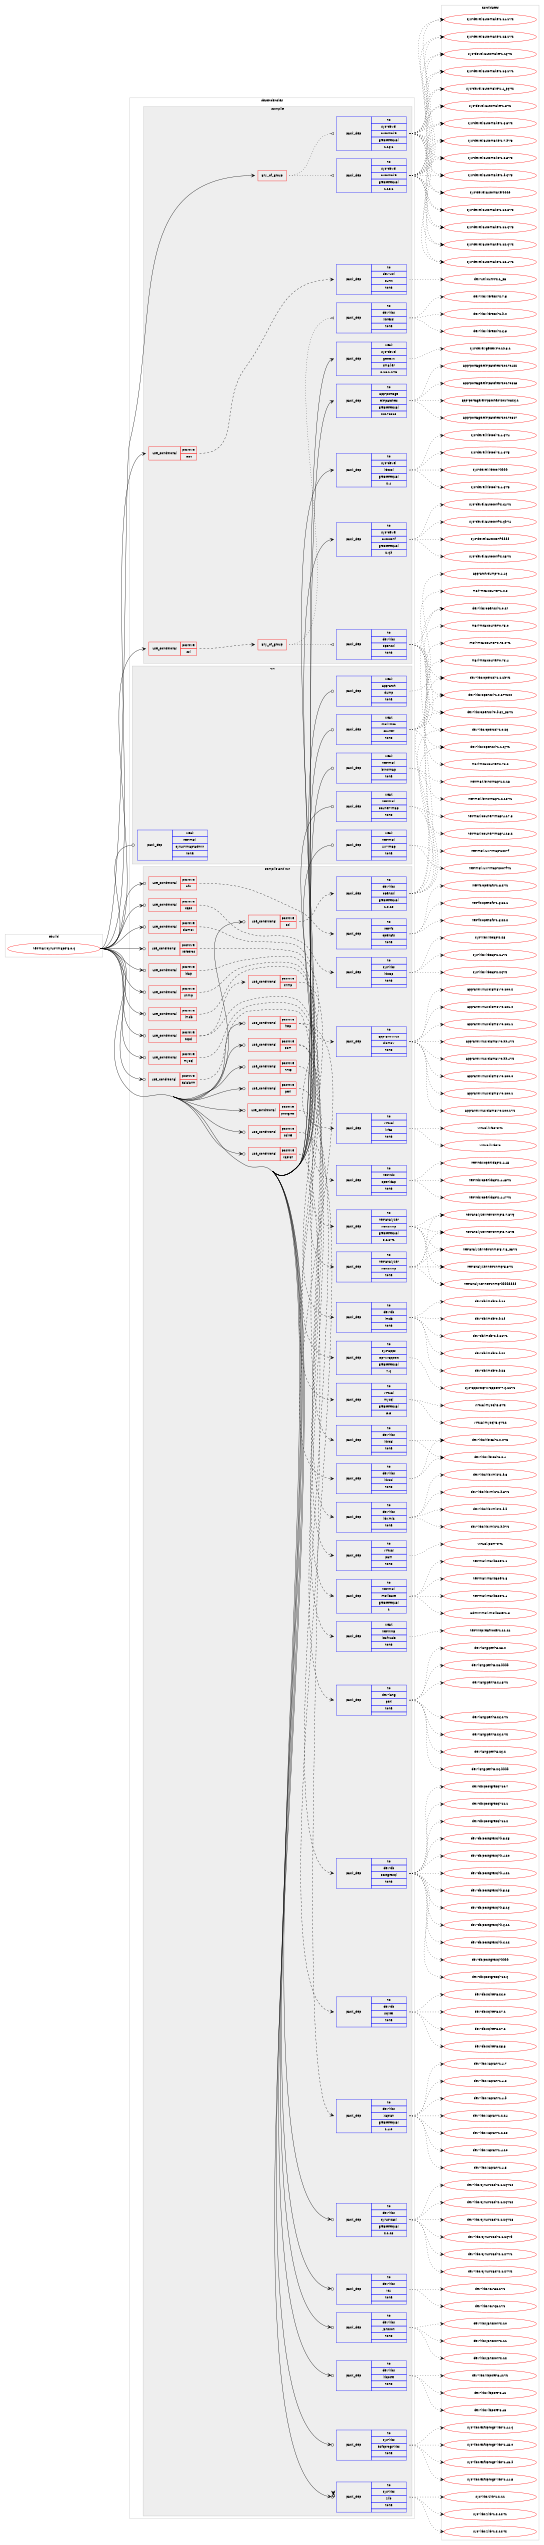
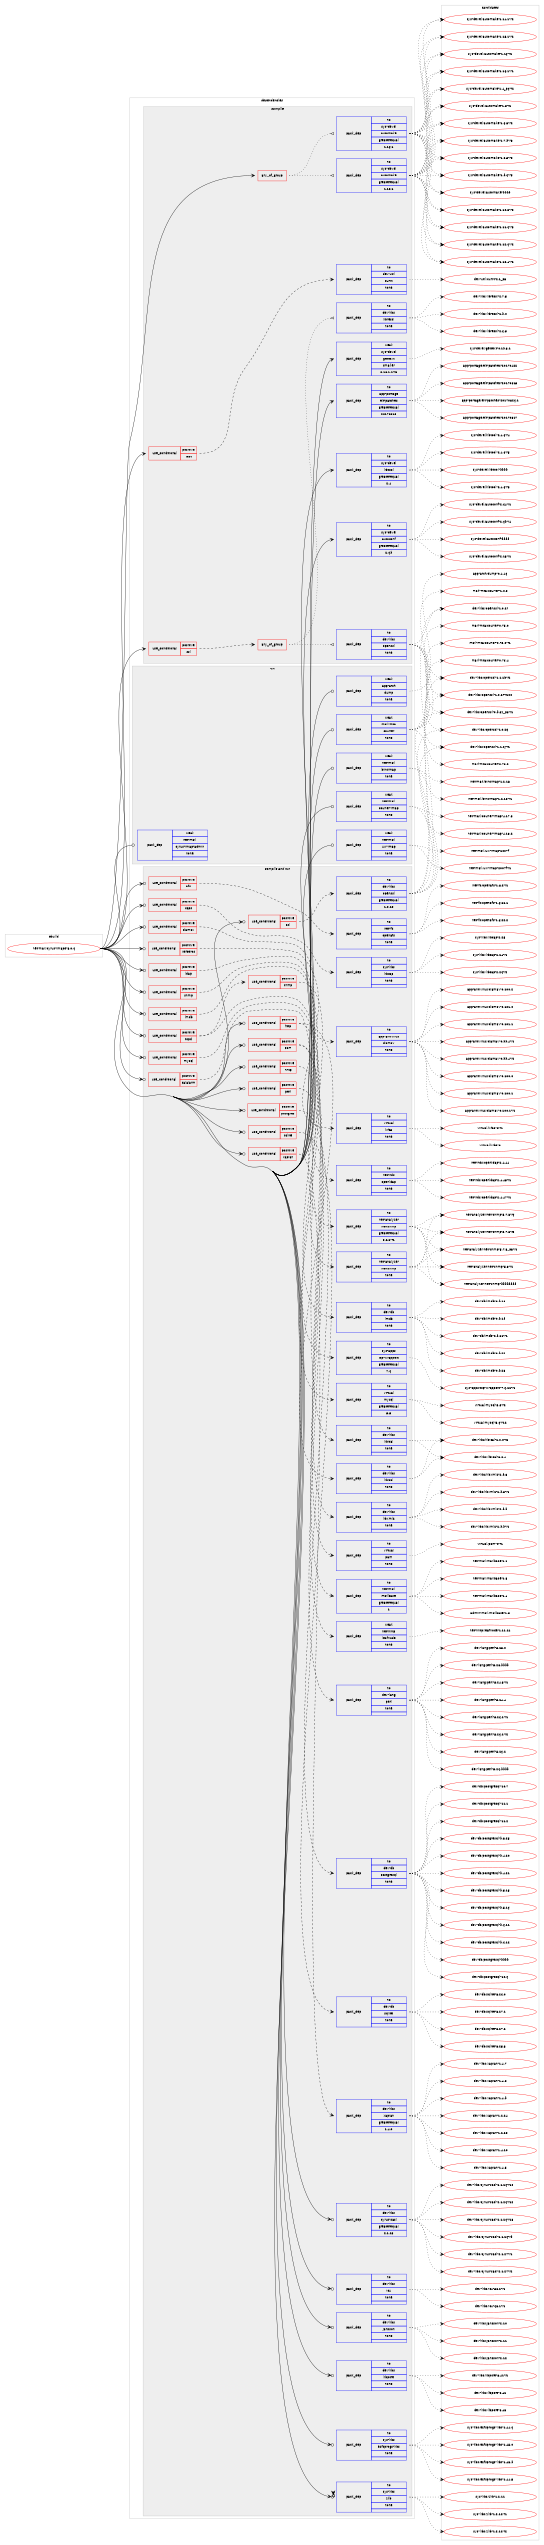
(490, 1163) -> (490, 1163)
none -> (490, 1700)
